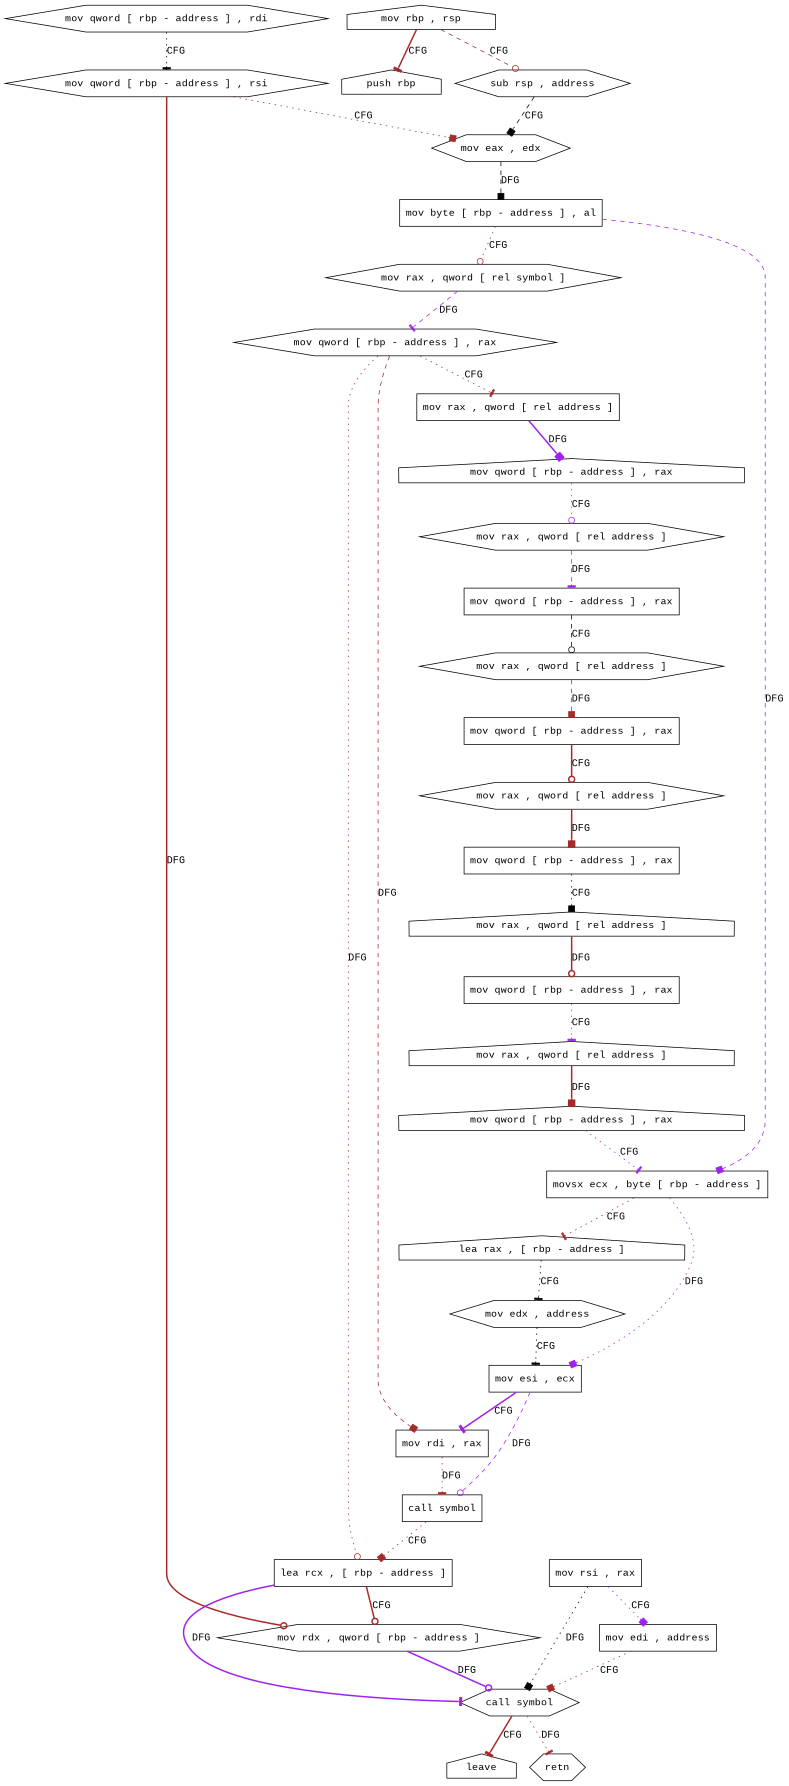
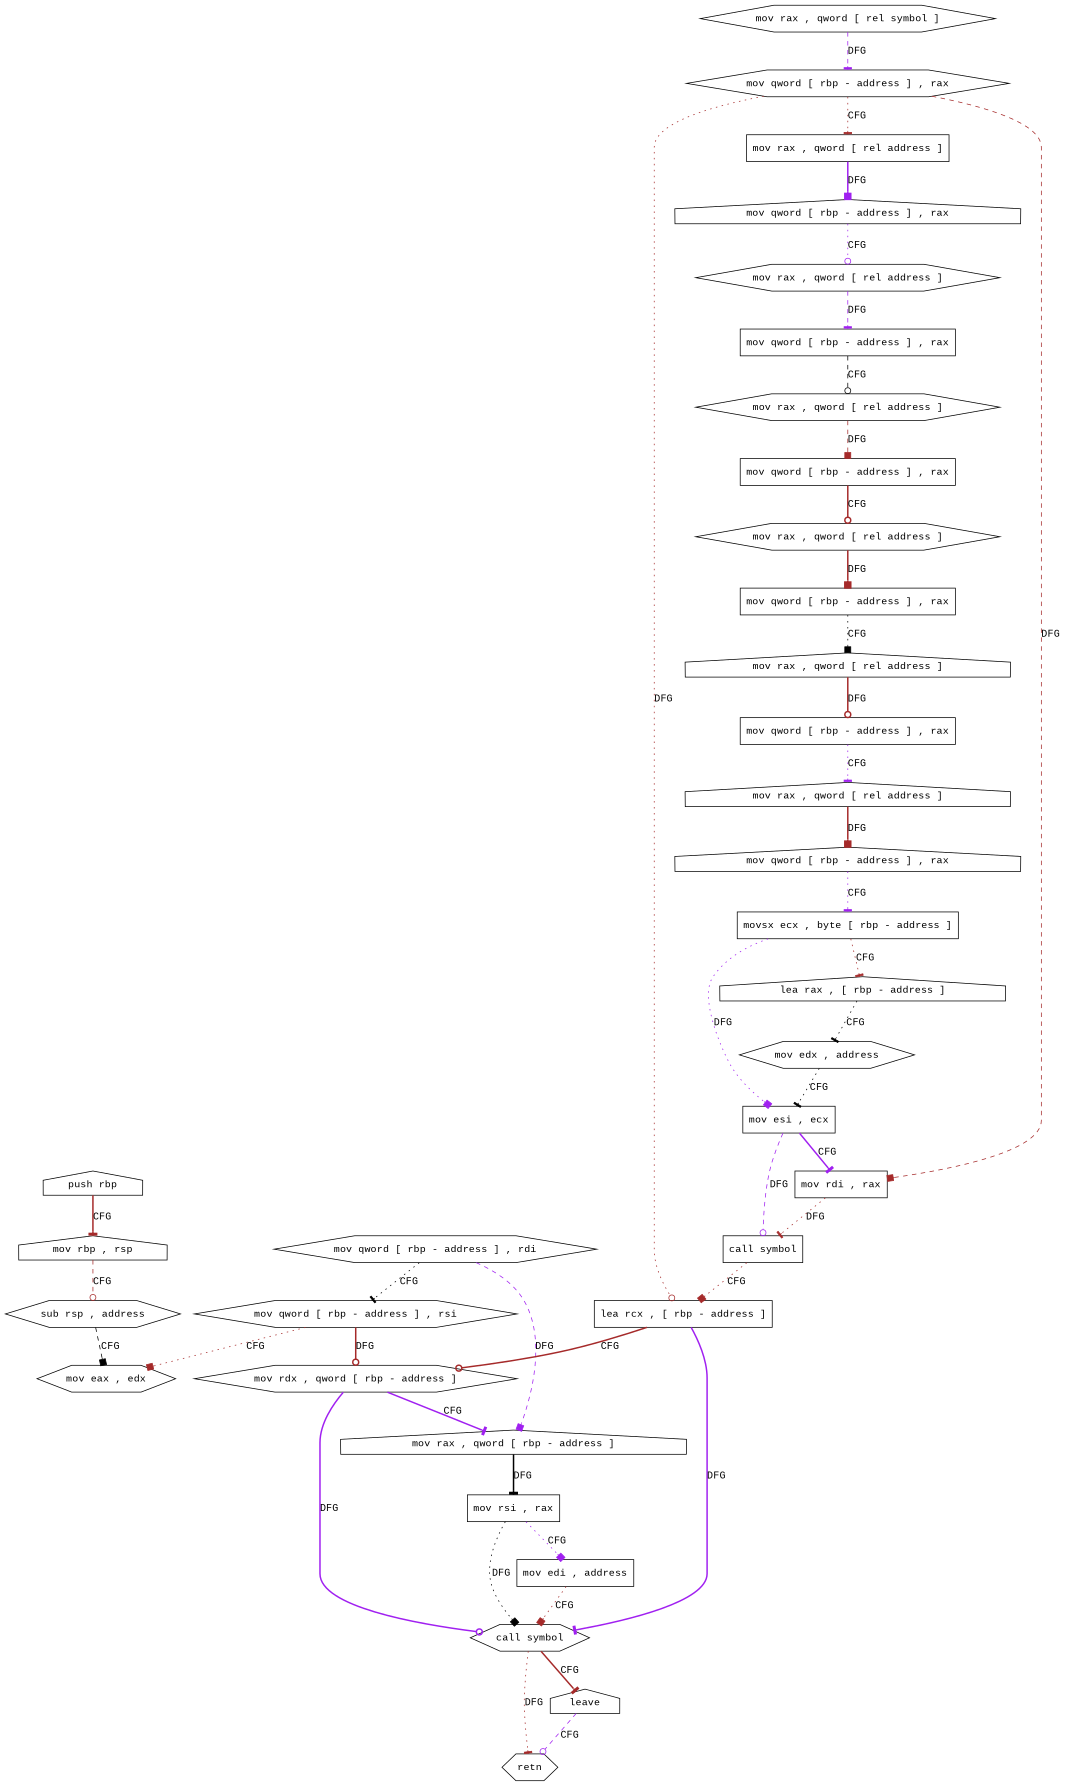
(408, 49) -> (93, 1214)
(501, 213) -> none
none -> (514, 1443)
none -> (561, 1731)
